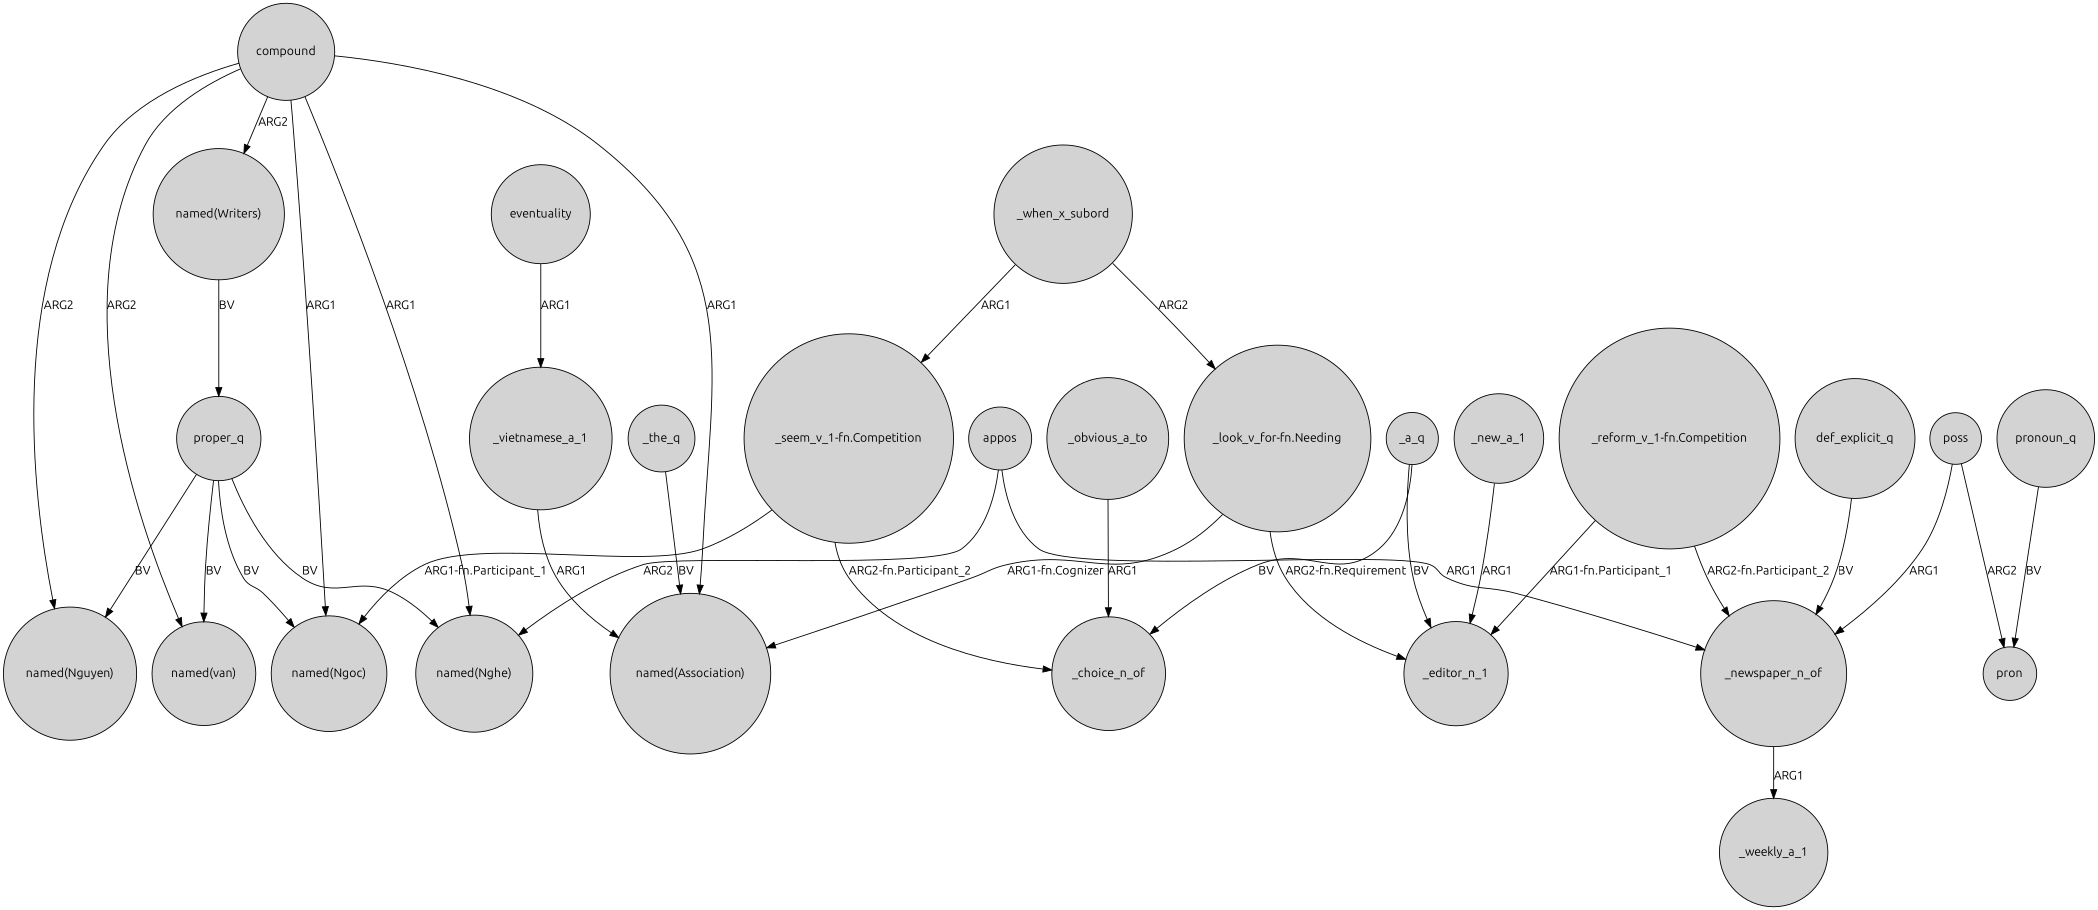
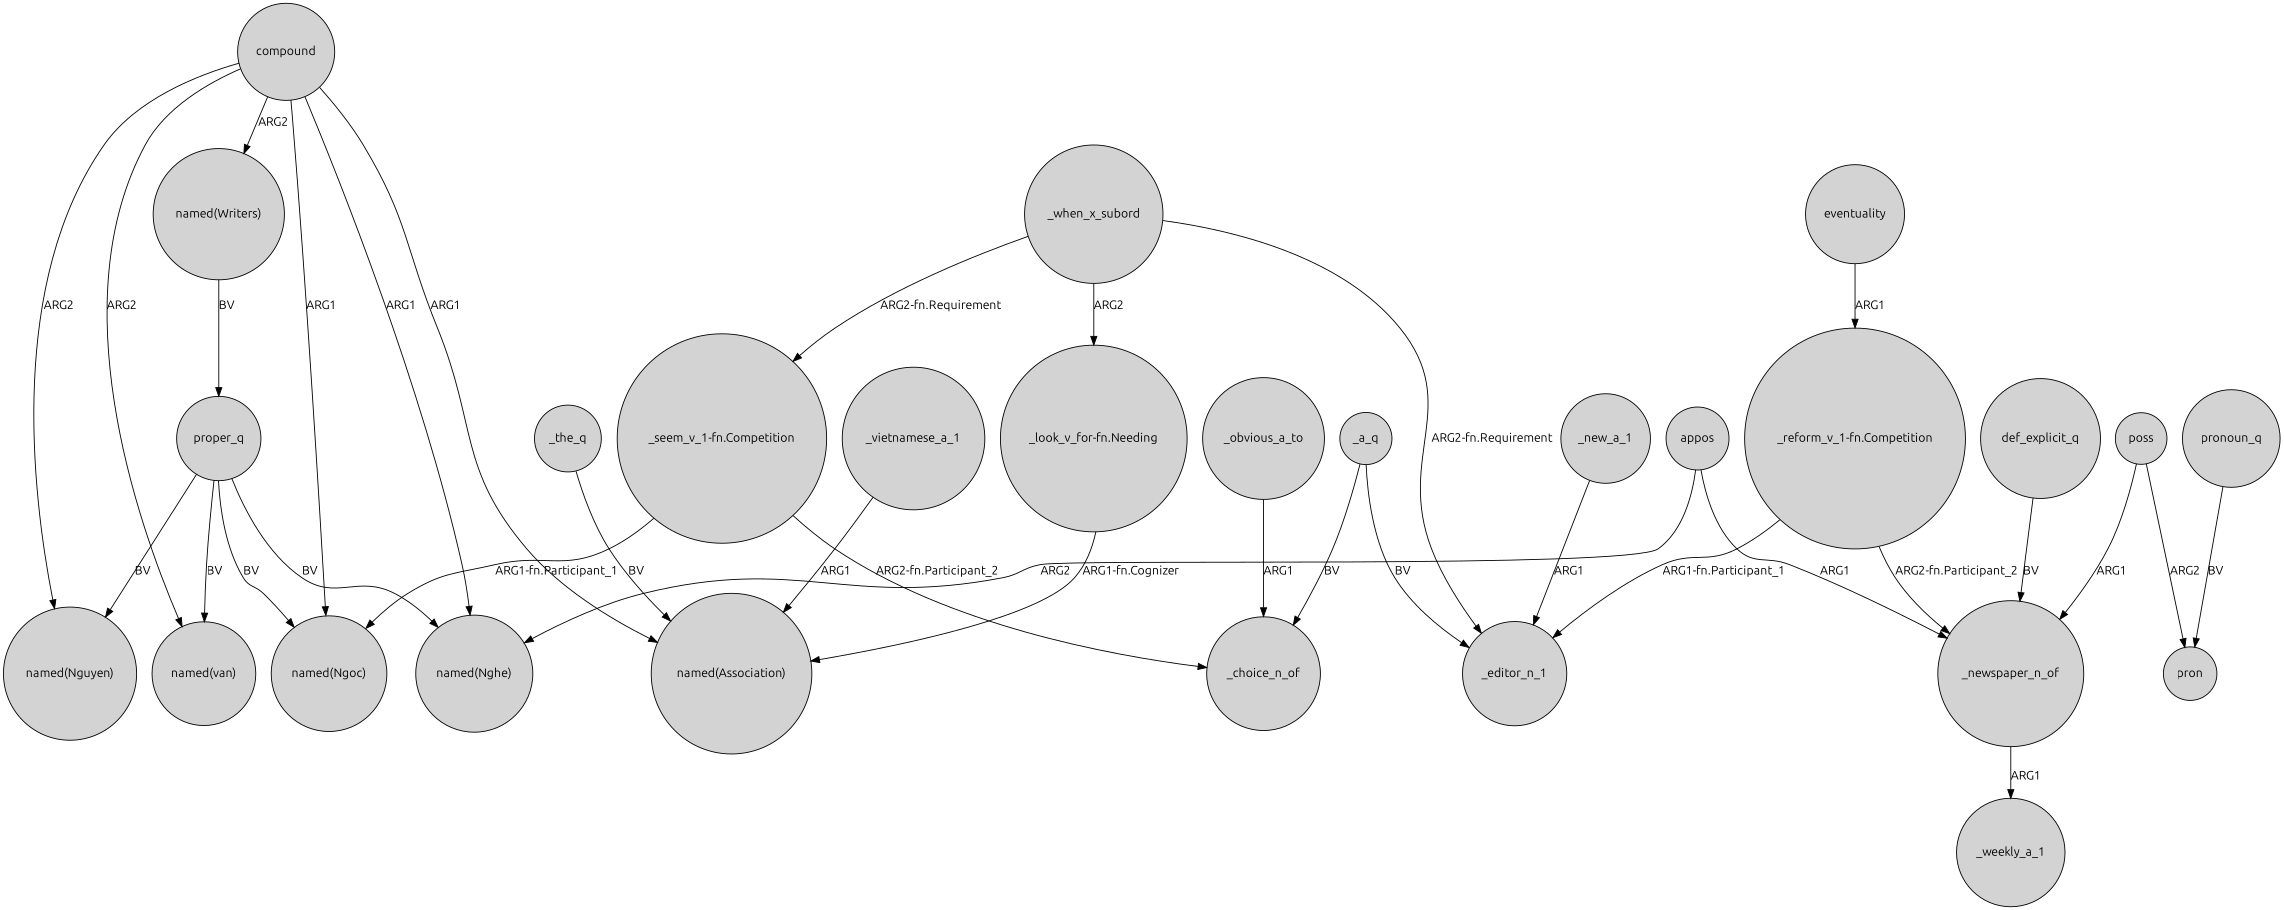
(996, 306) -> (941, 306)
(541, 311) -> (1855, 291)
(1315, 611) -> (1414, 350)
